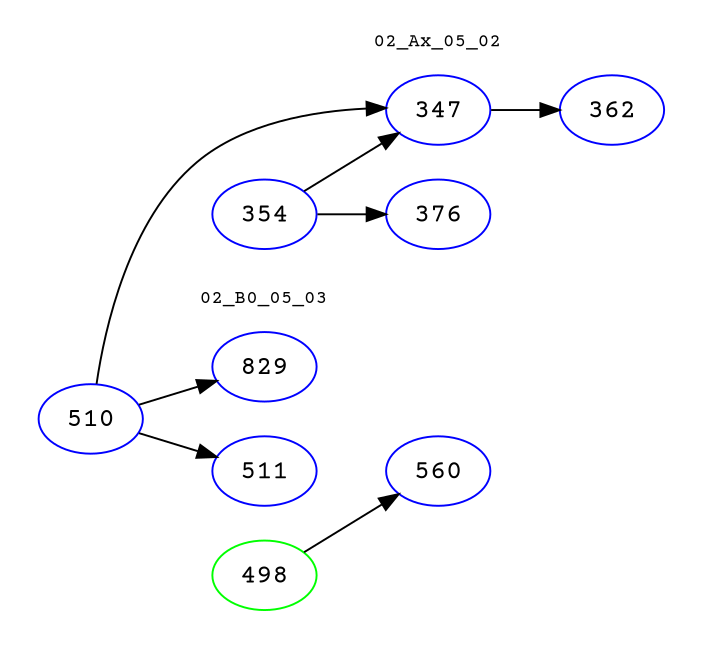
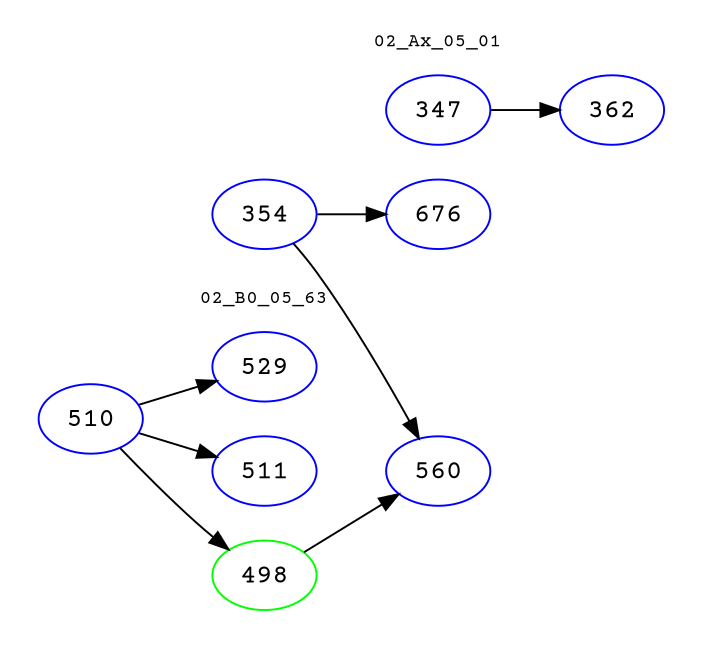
(438, 42) -> (438, 42)
(343, 167) -> (355, 330)
(173, 186) -> (165, 494)
(438, 214) -> (438, 214)
(264, 298) -> (264, 298)
(264, 367) -> (264, 367)
